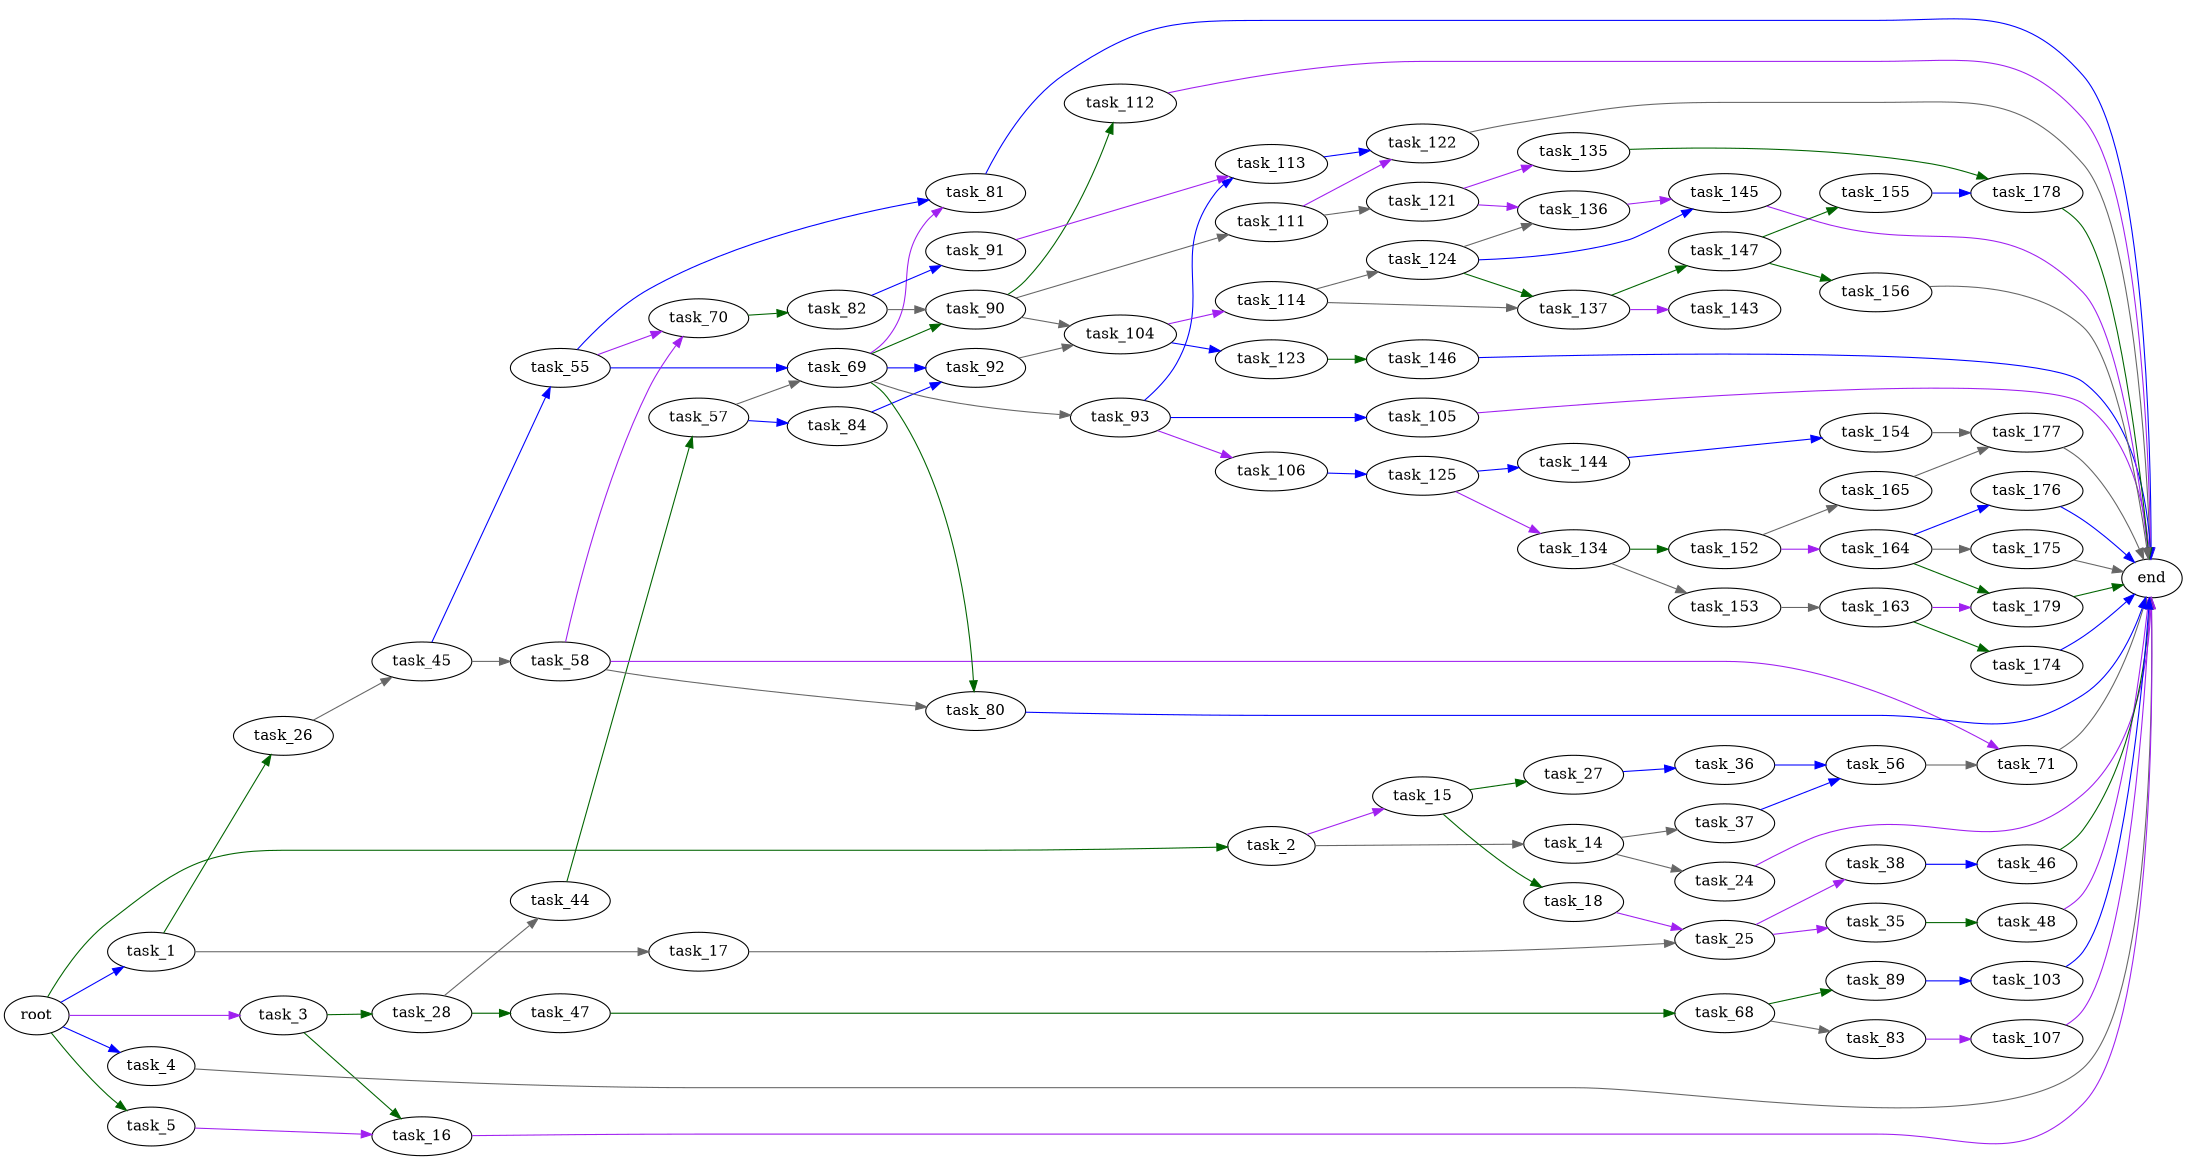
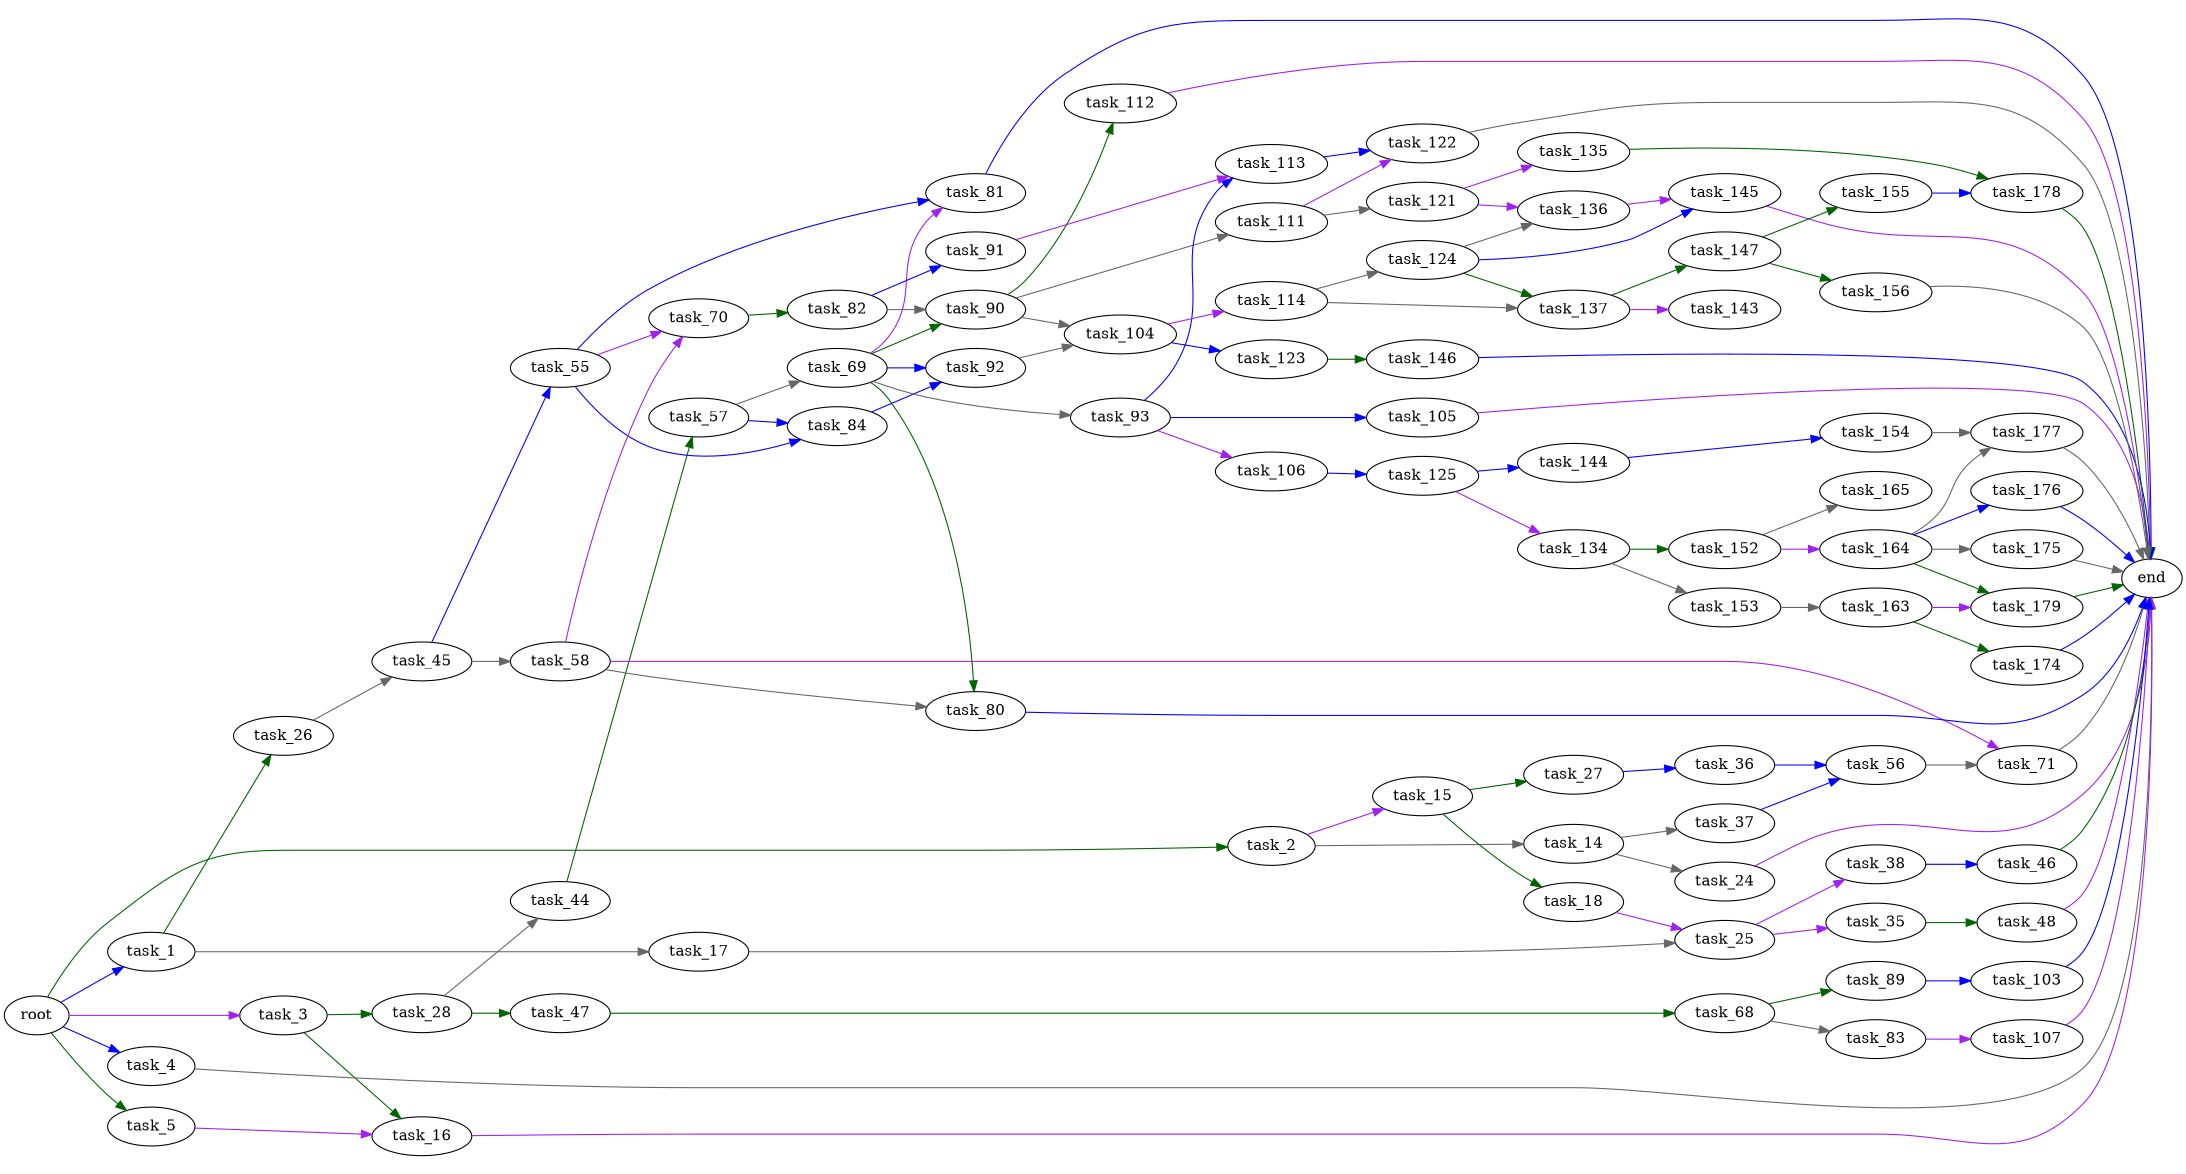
(693, 368) -> (672, 453)
(1946, 464) -> (1949, 496)
